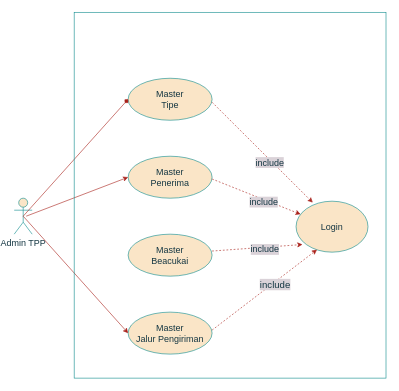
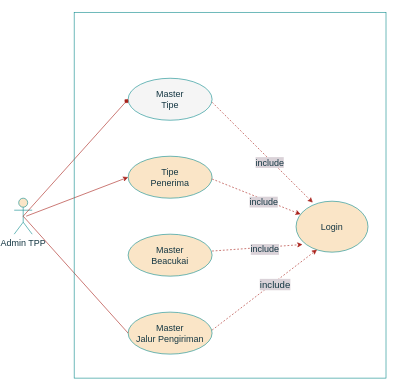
(170, 99) -> (170, 99)
(170, 177) -> (170, 177)
(124, 329) -> (125, 330)
